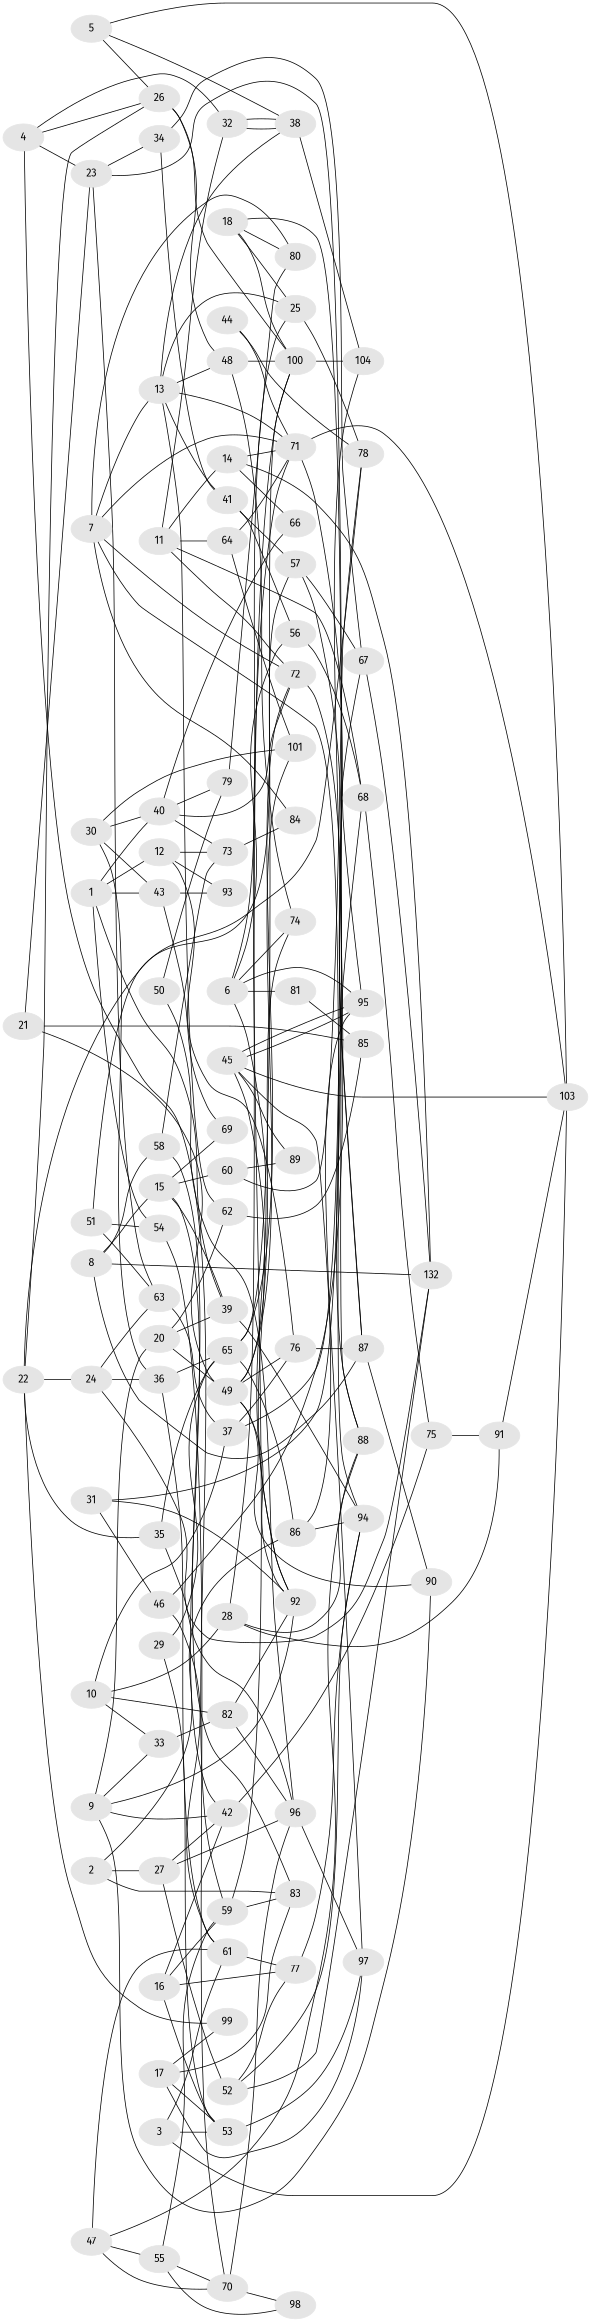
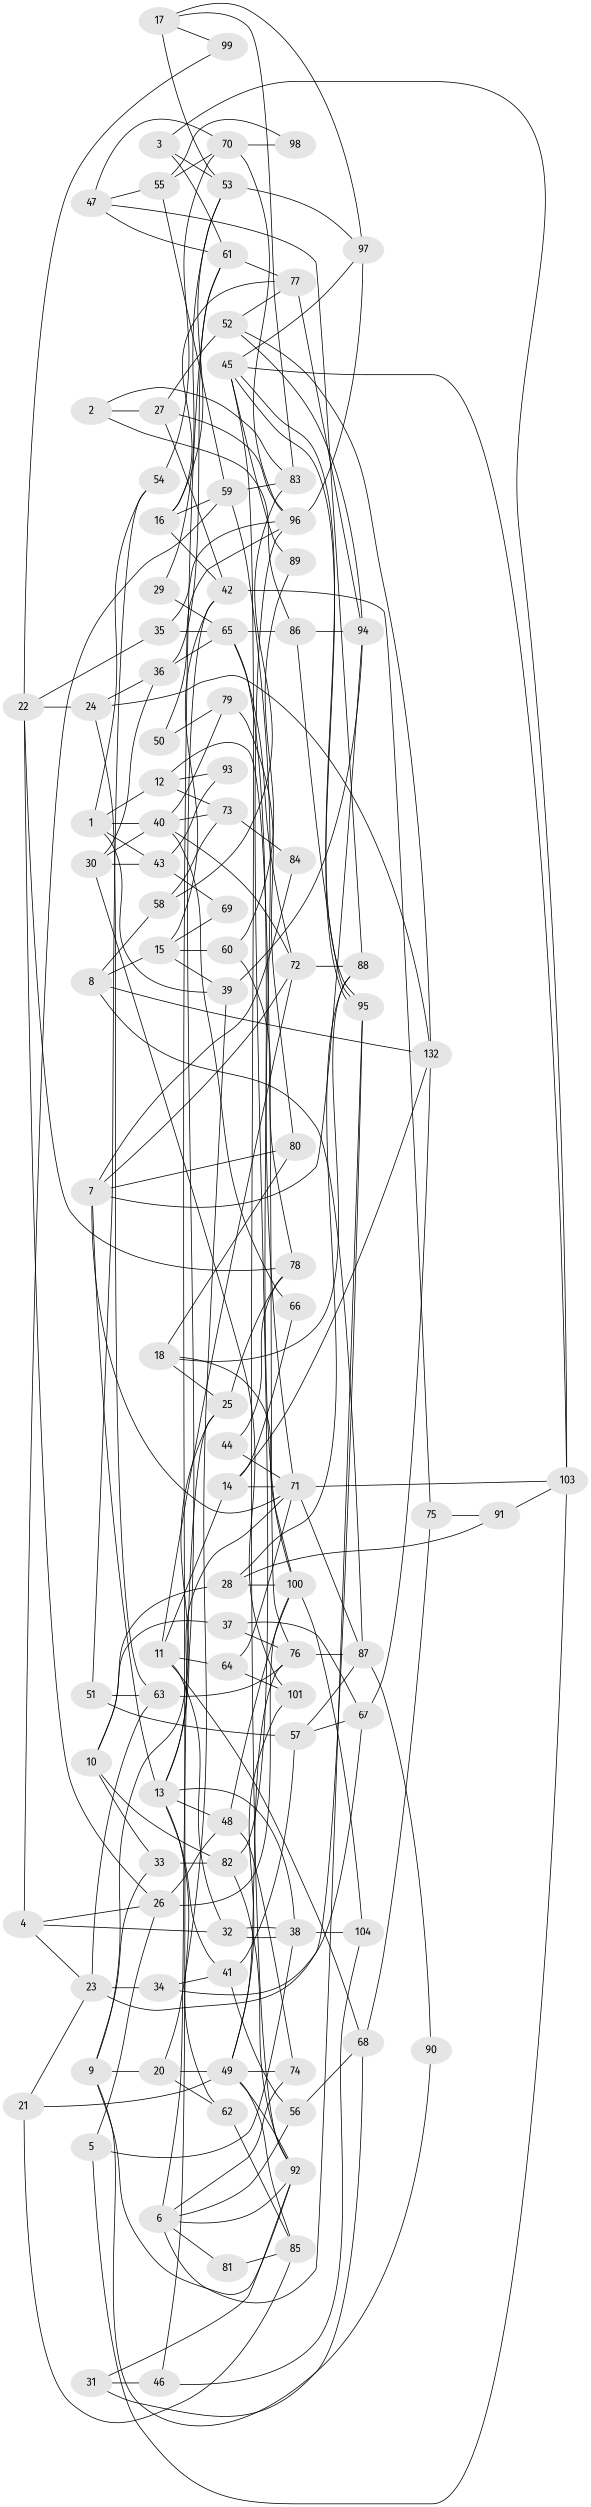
(193, 1365) -> (235, 1691)
(286, 1562) -> (266, 2150)
